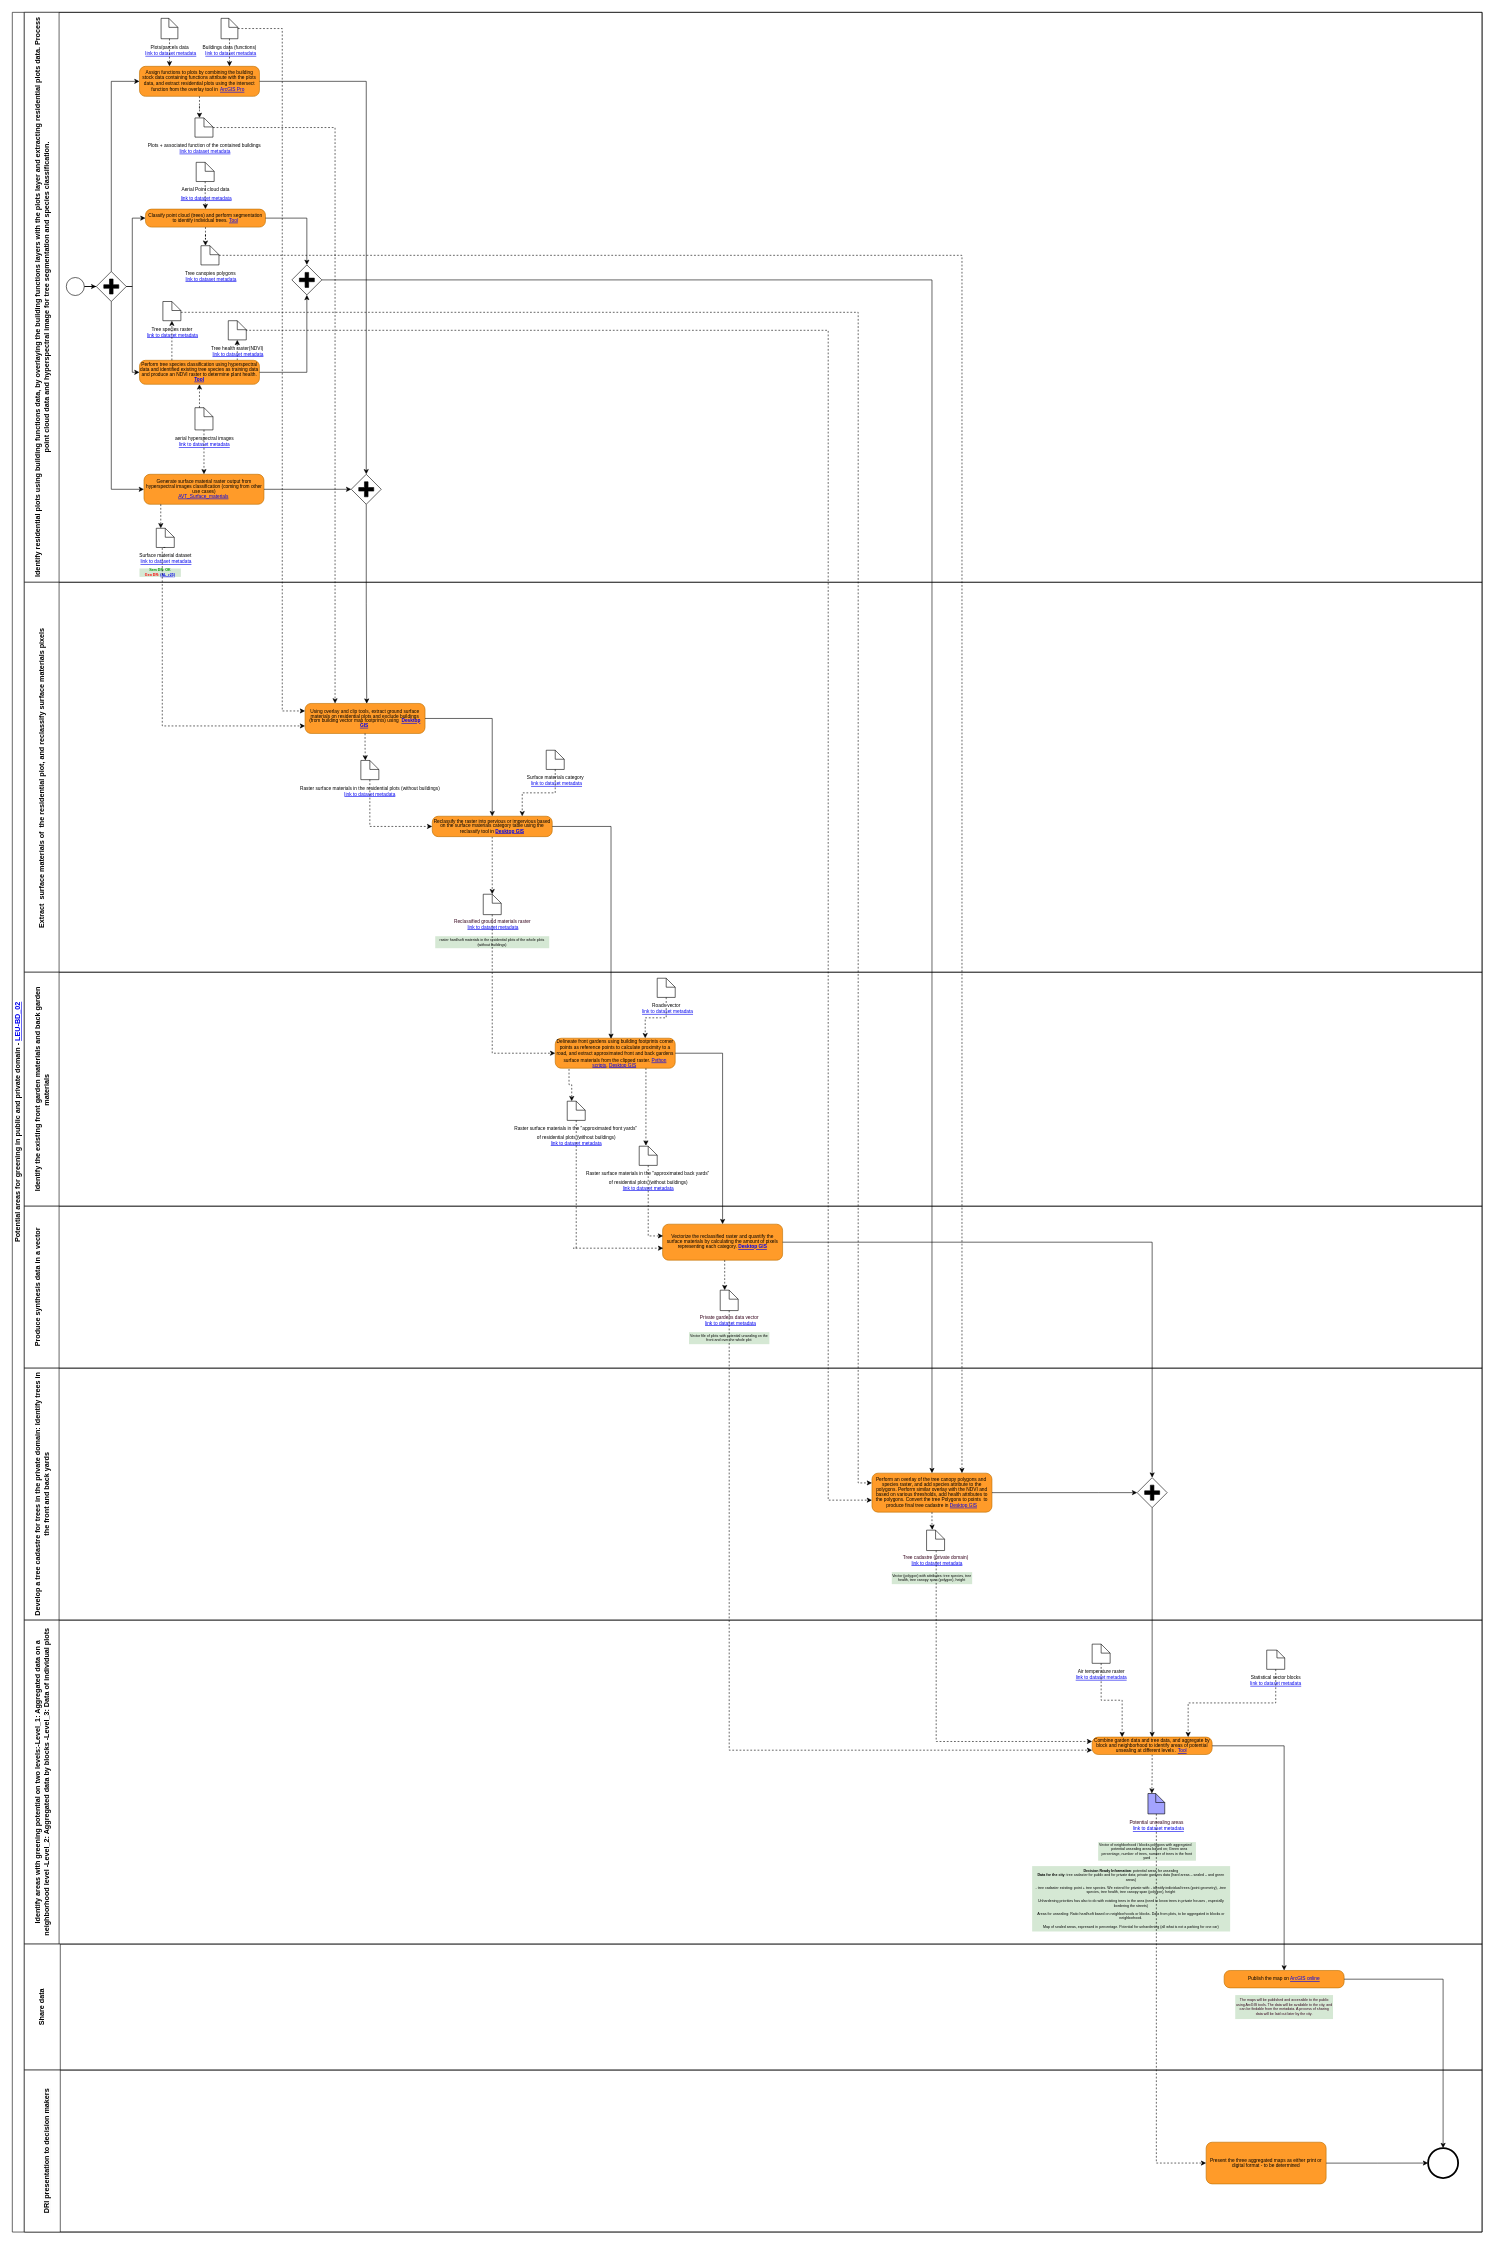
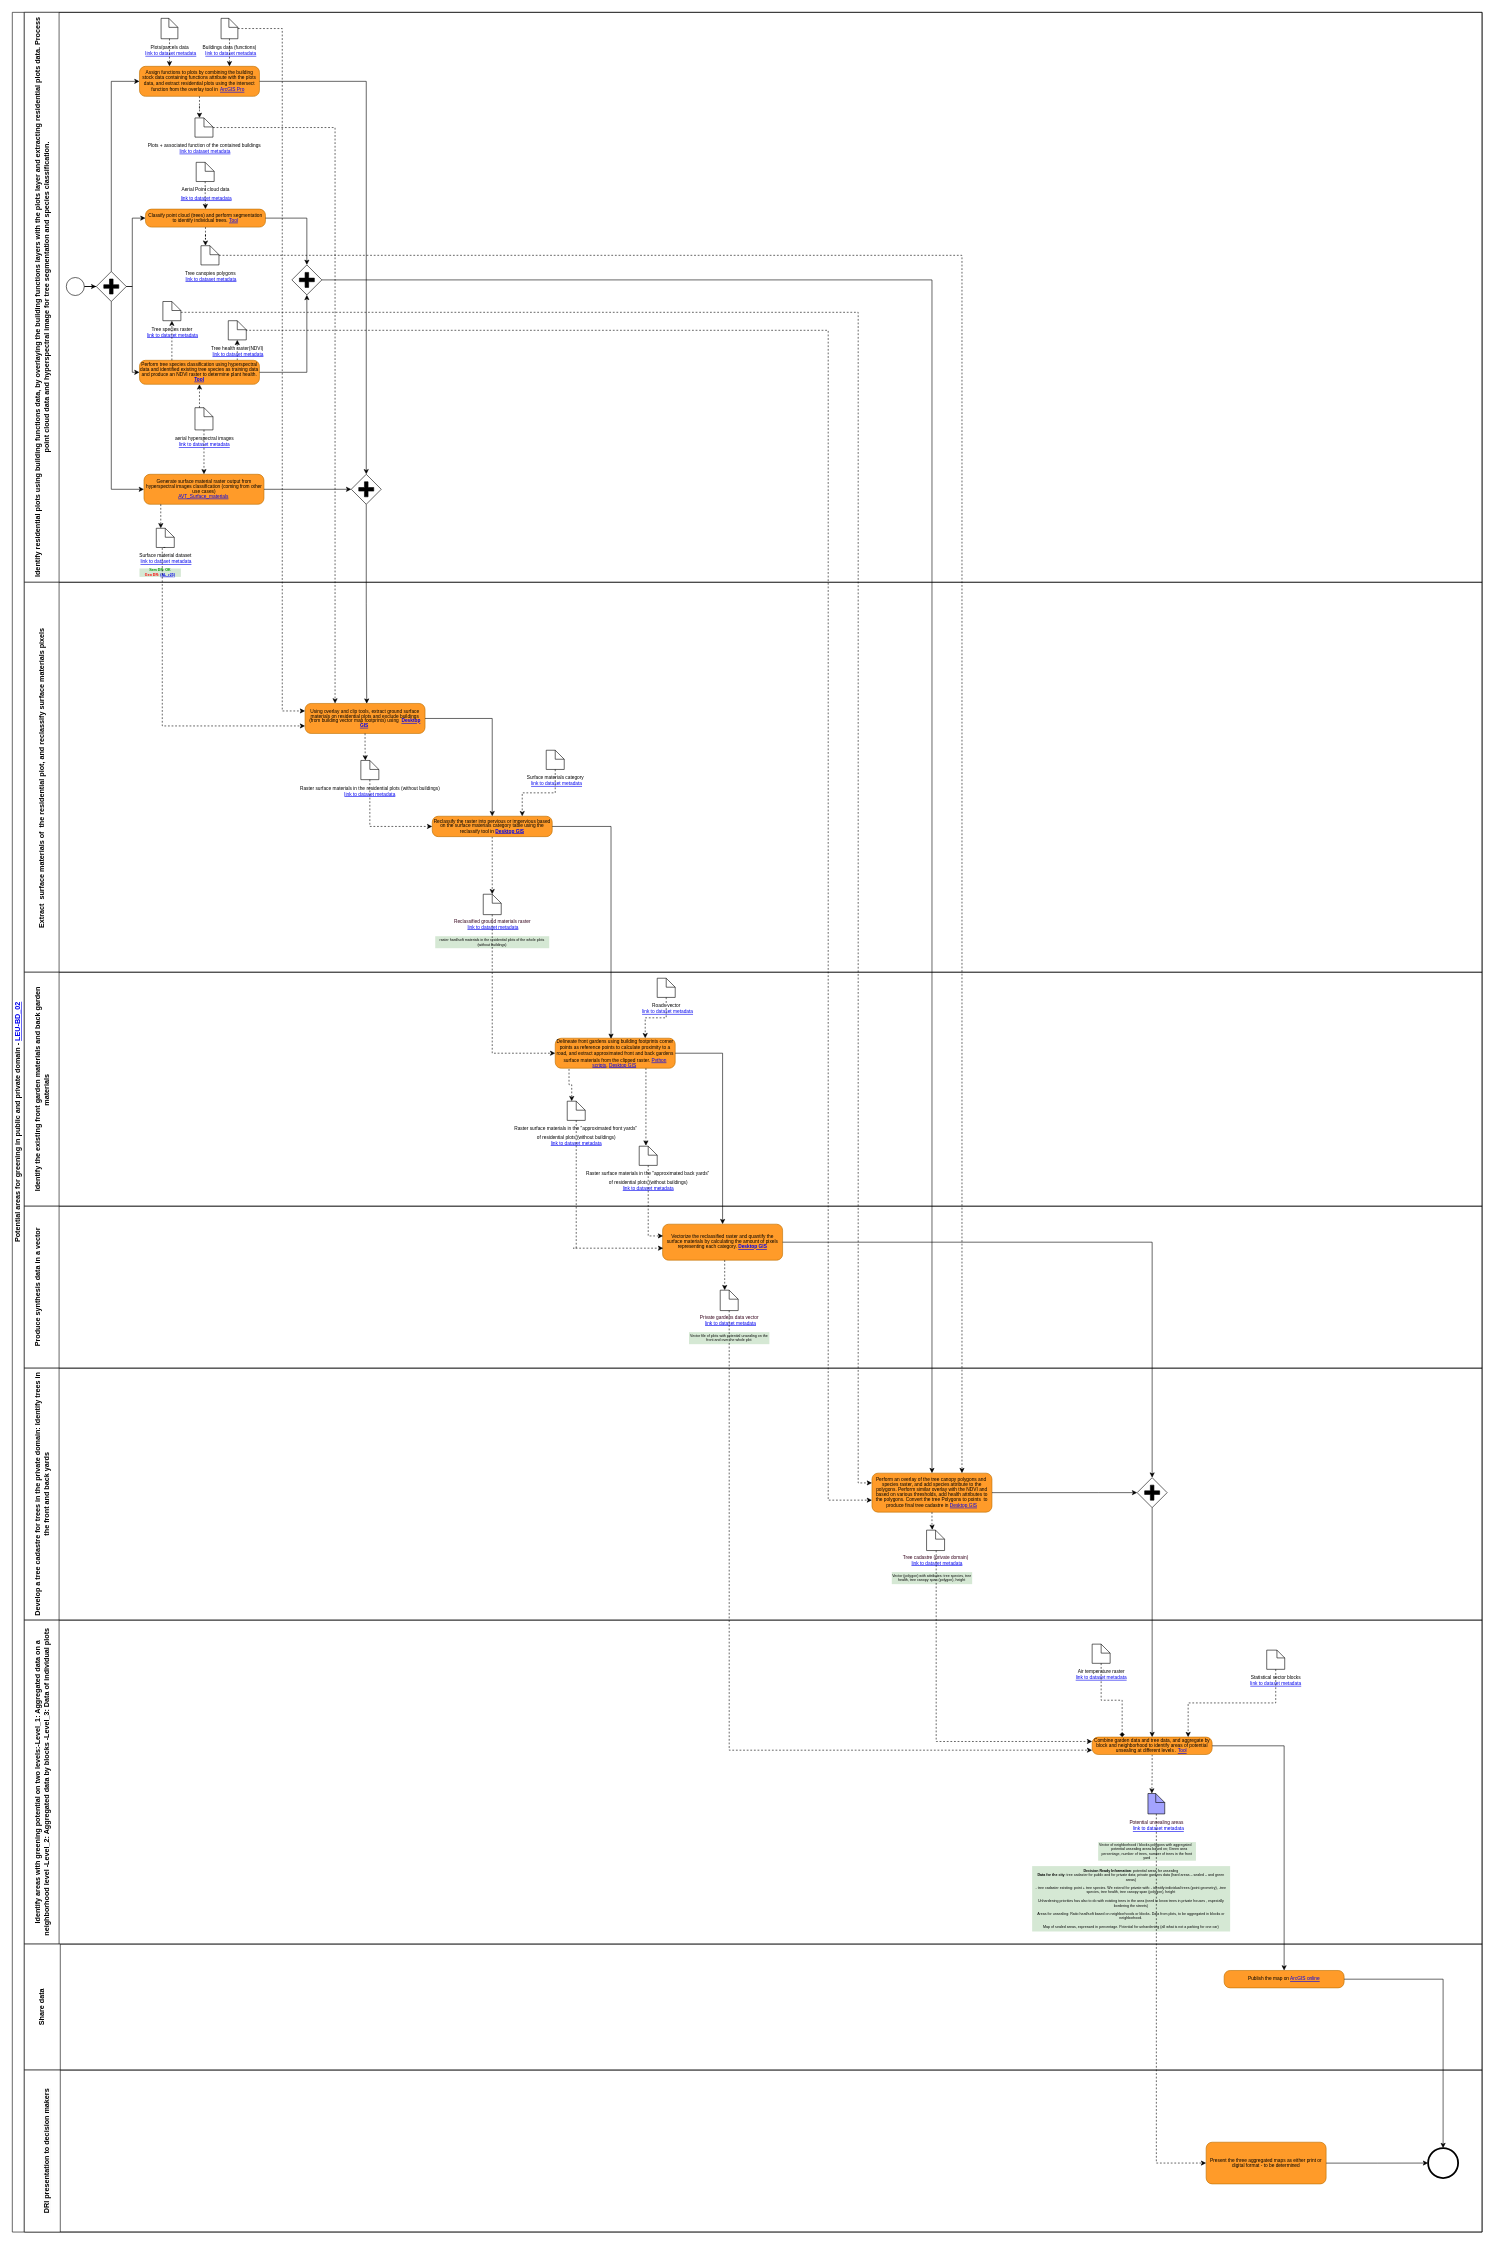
(1122, 1731) -> (1122, 1731)
(1284, 2007) -> none
